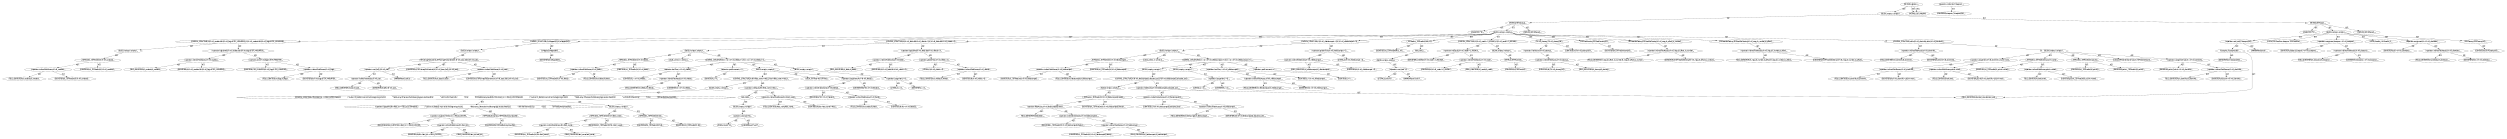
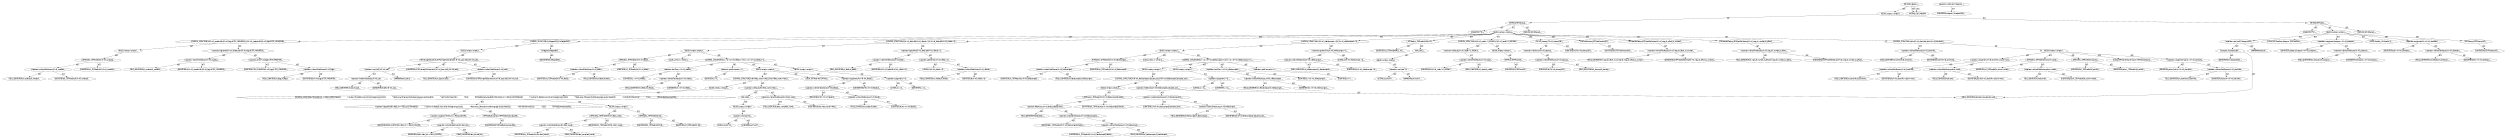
(1426, 60) -> none
